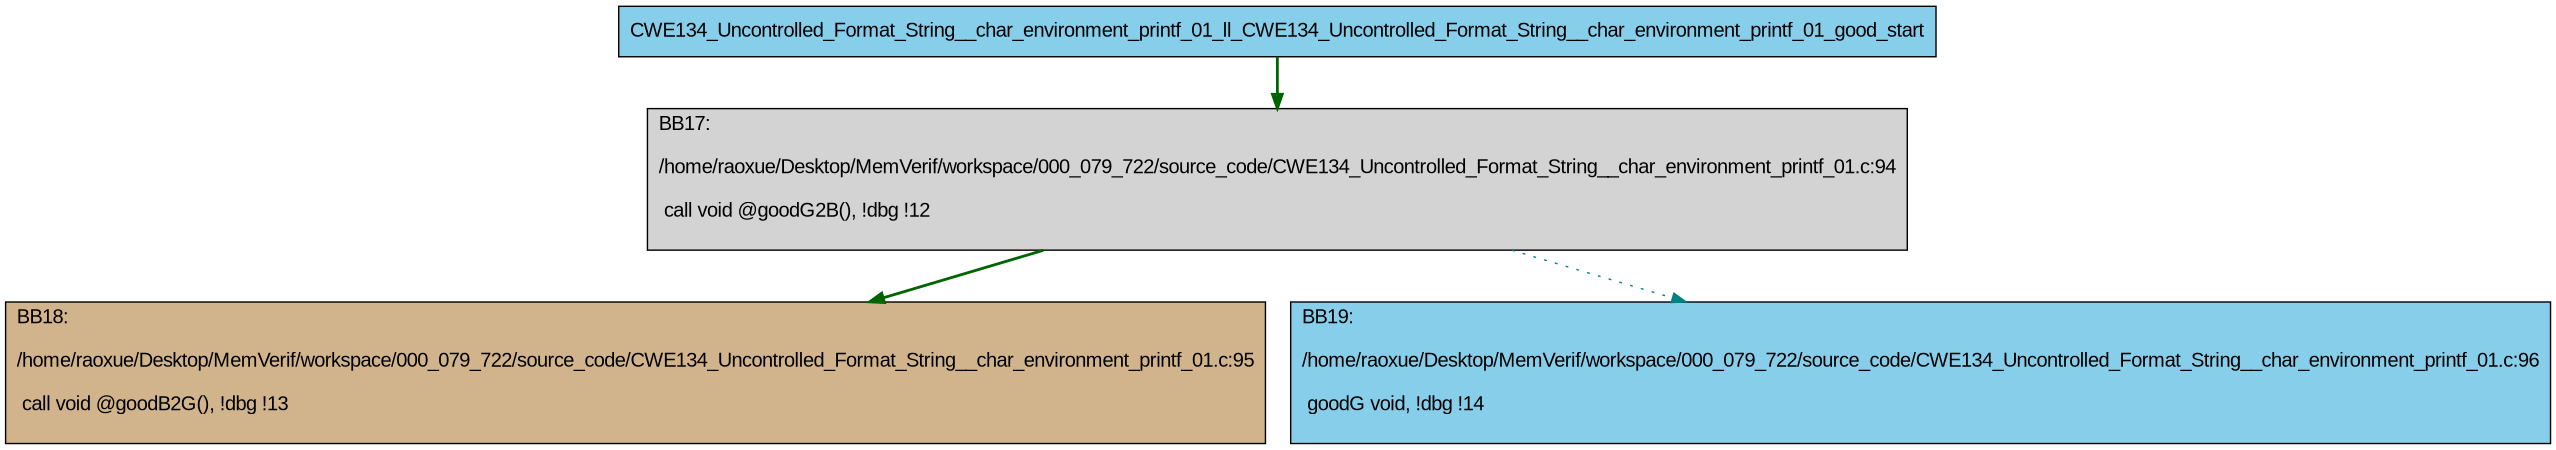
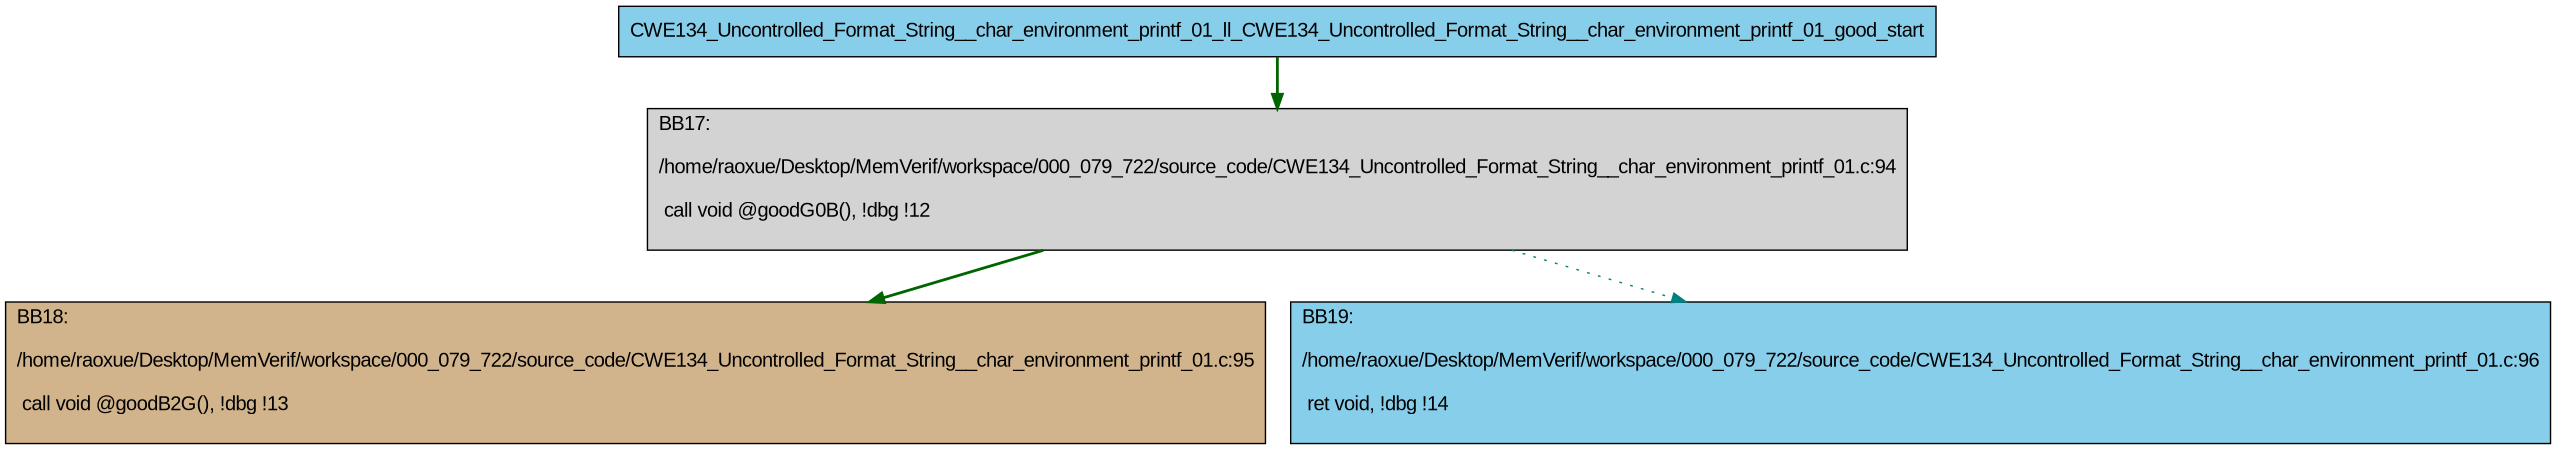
(795, 211) -> (795, 211)
(1393, 404) -> (1375, 404)
